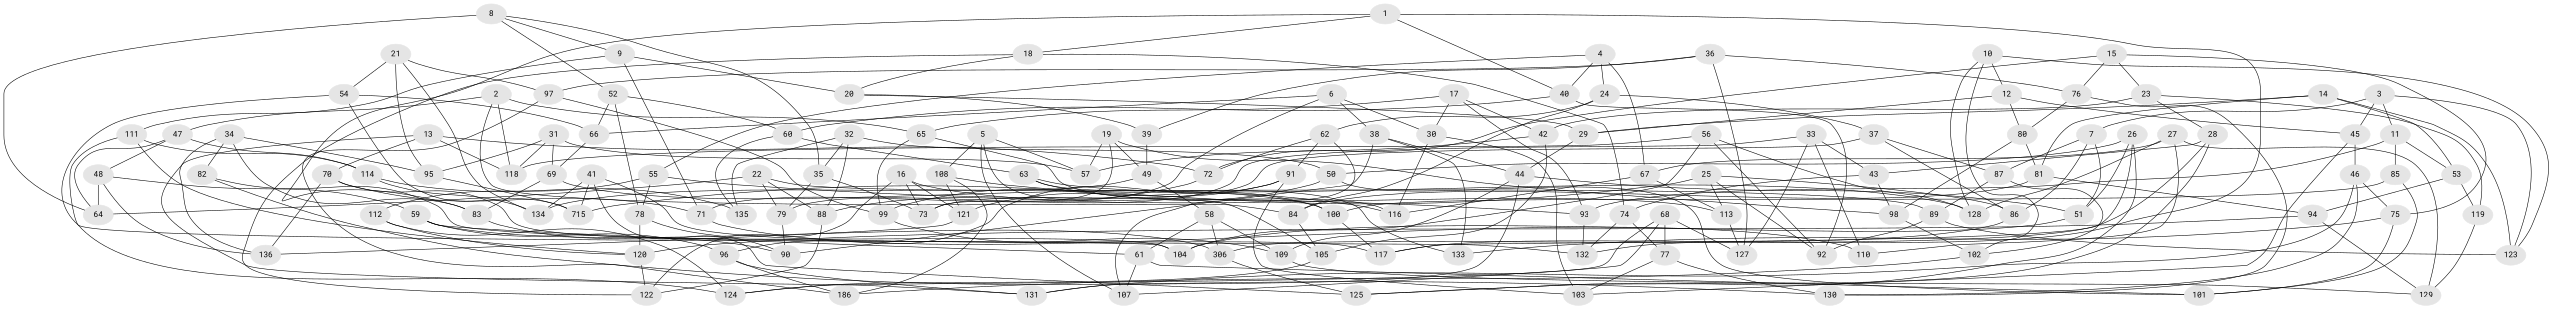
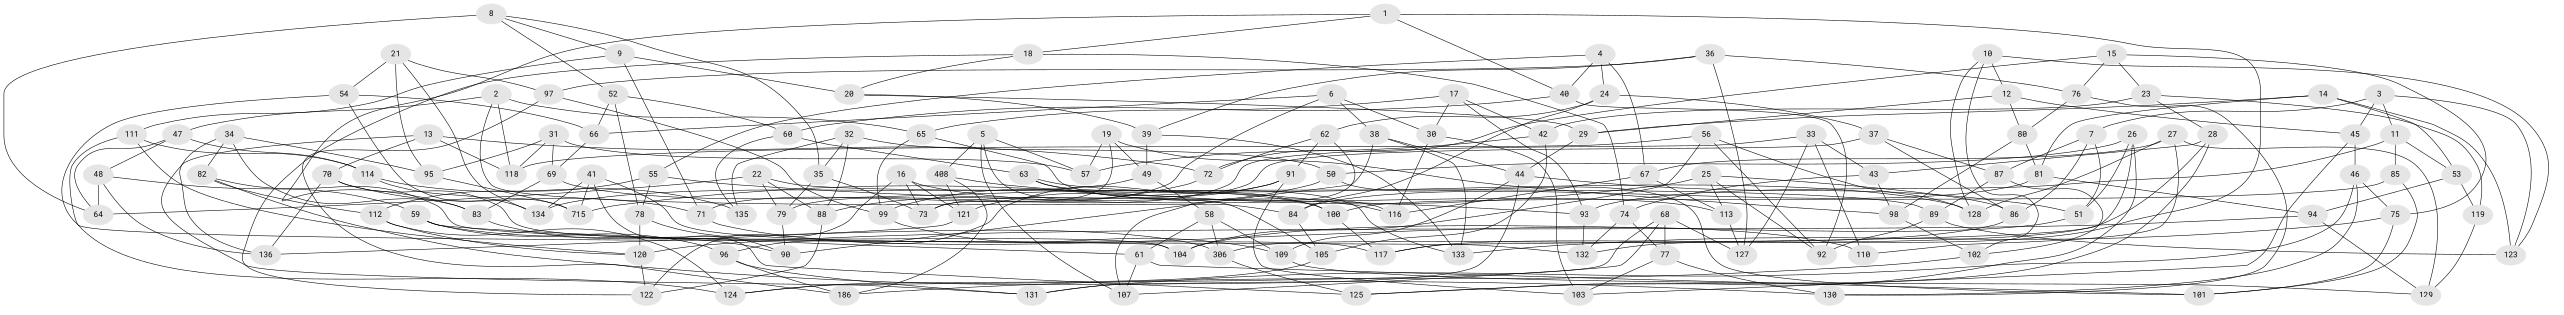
(941, 175) -> (941, 175)
none -> (1375, 175)
none -> (279, 198)
